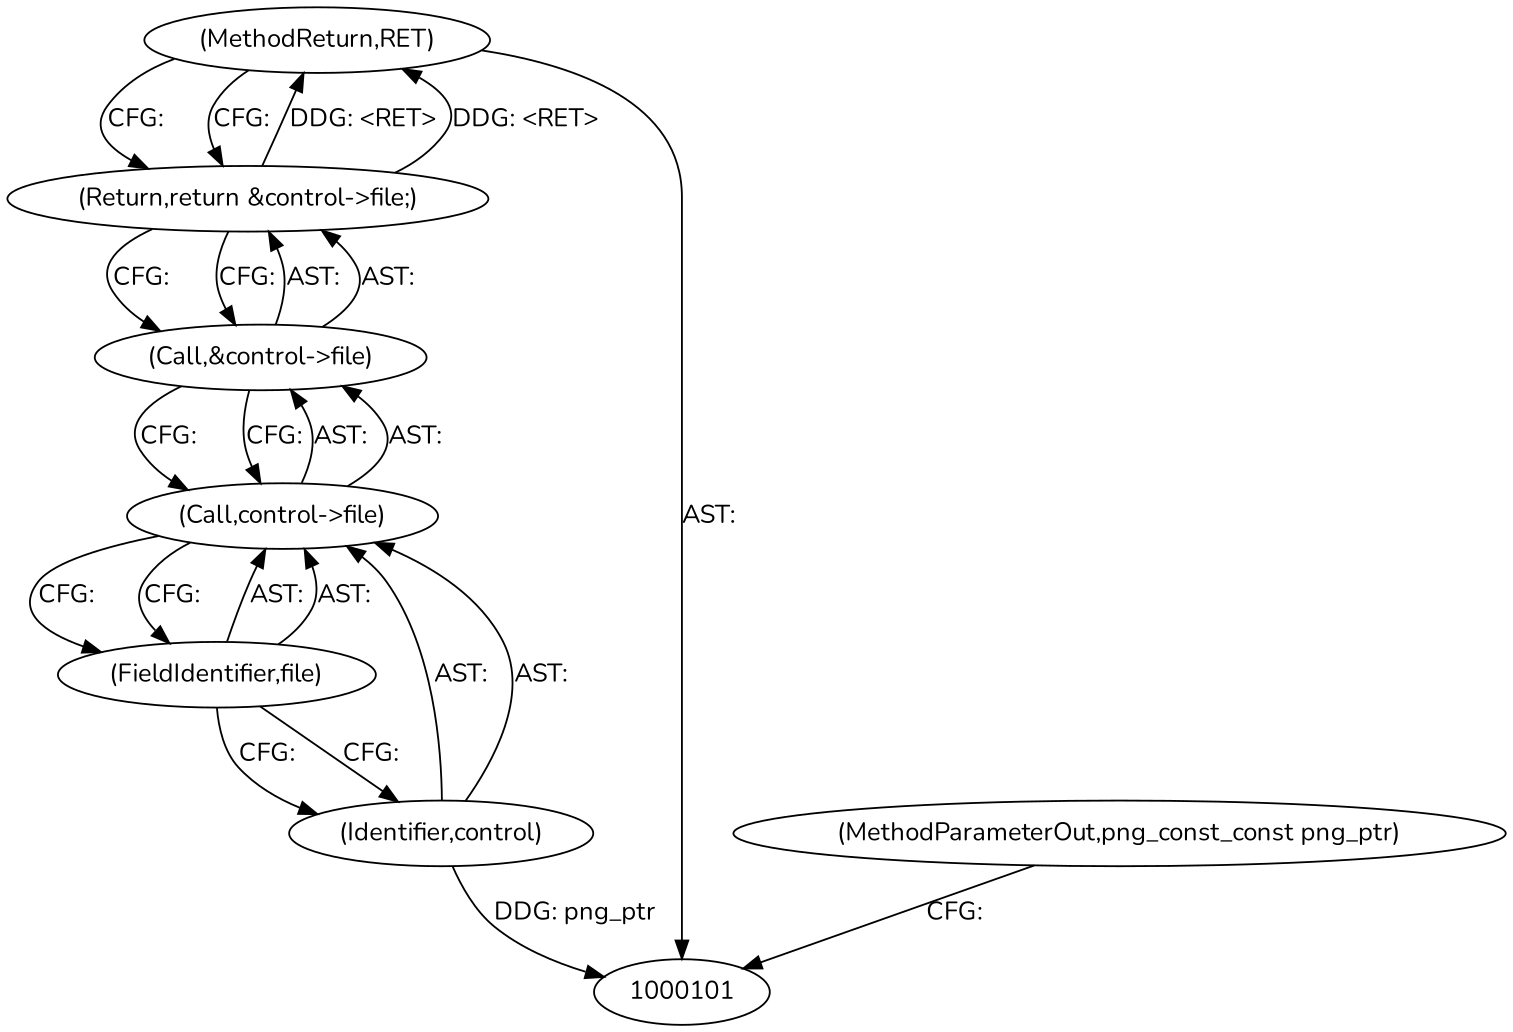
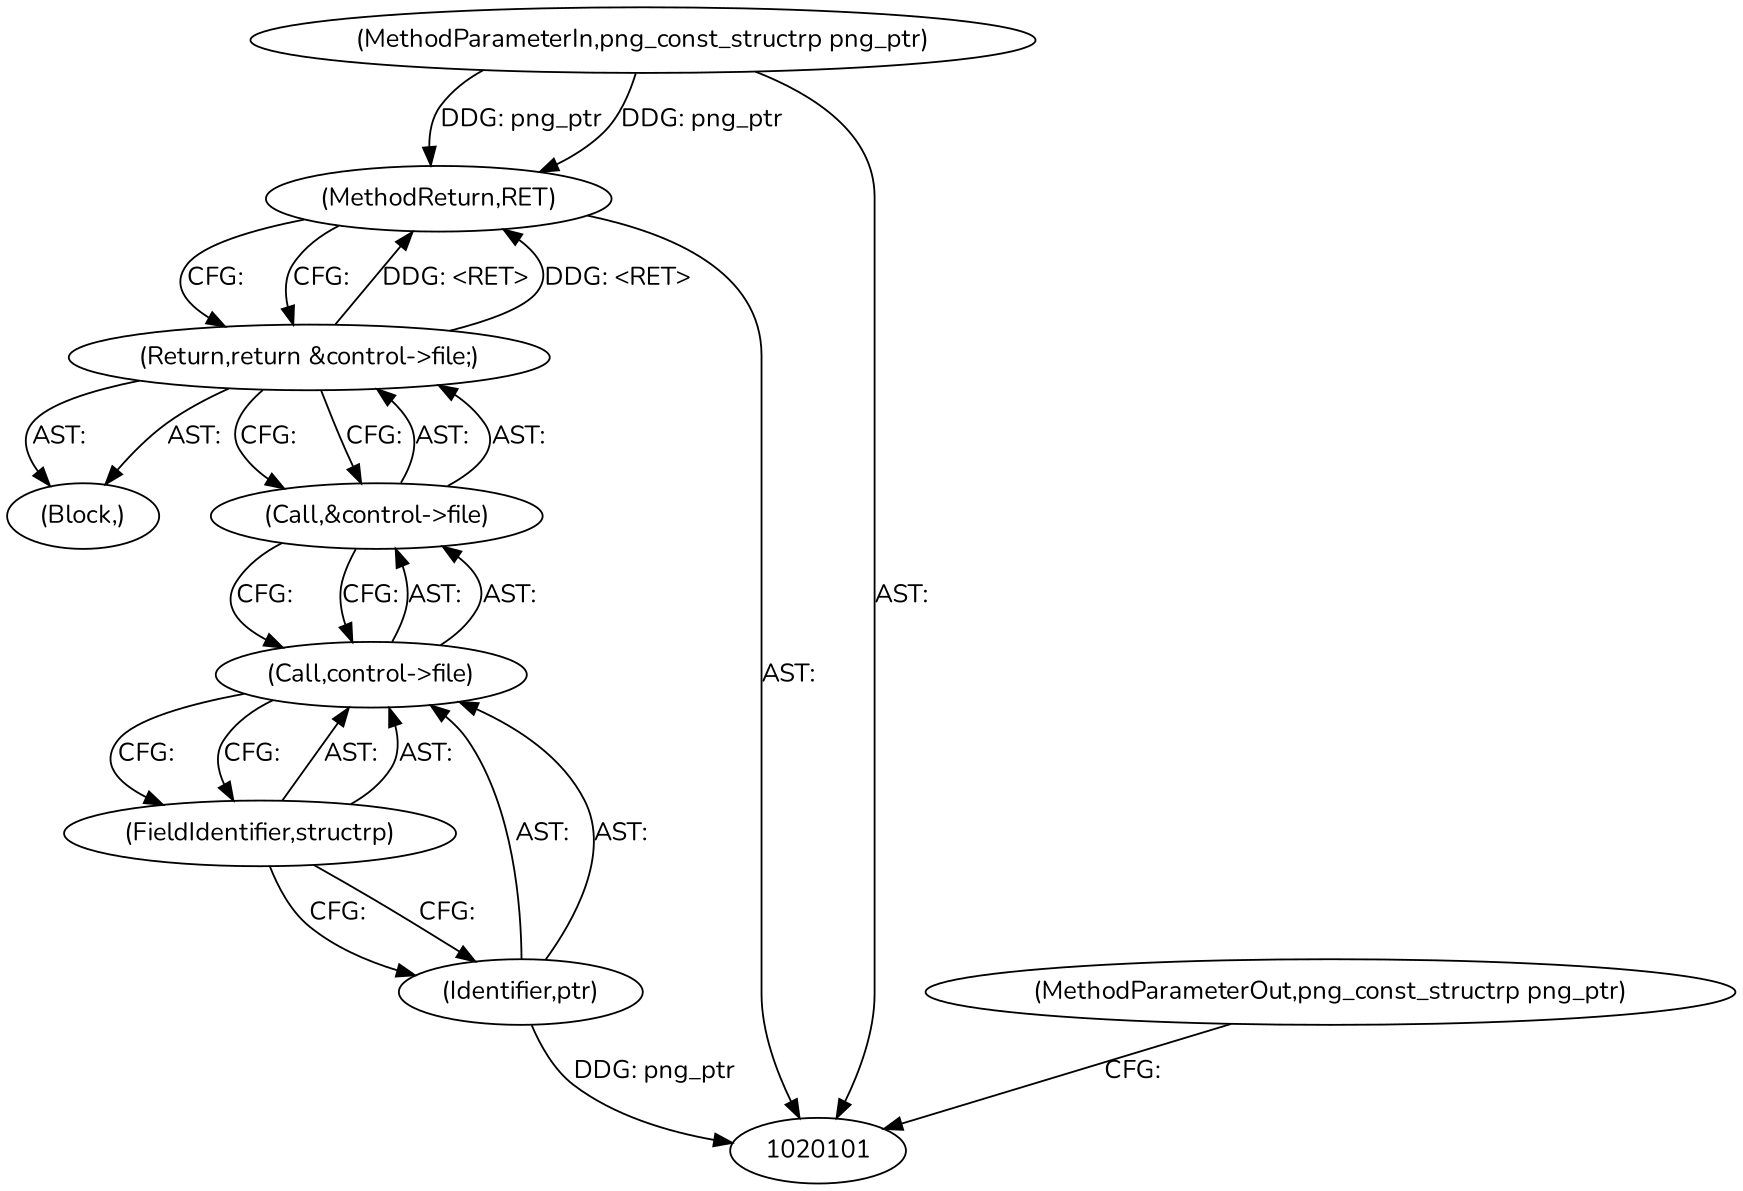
none -> (643, 40)
none -> (83, 516)
(217, 675) -> (260, 833)
(441, 833) -> (521, 992)
(1120, 833) -> (1331, 992)
(682, 992) -> (818, 1151)
